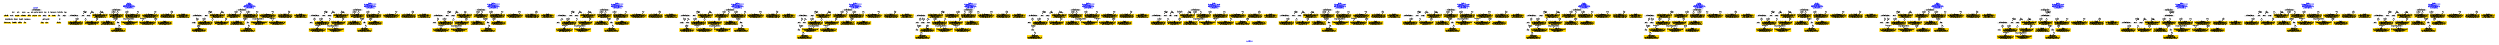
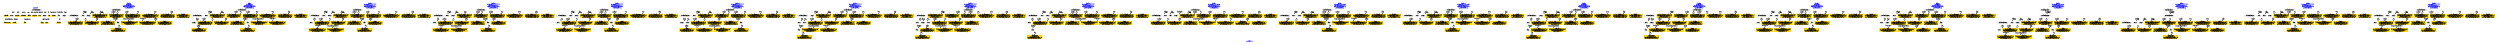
(14, 23) -> (14, 23)
(20, 23) -> none
